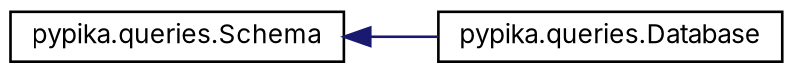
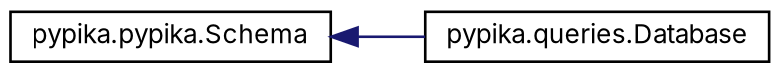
(177, 37) -> (171, 37)
